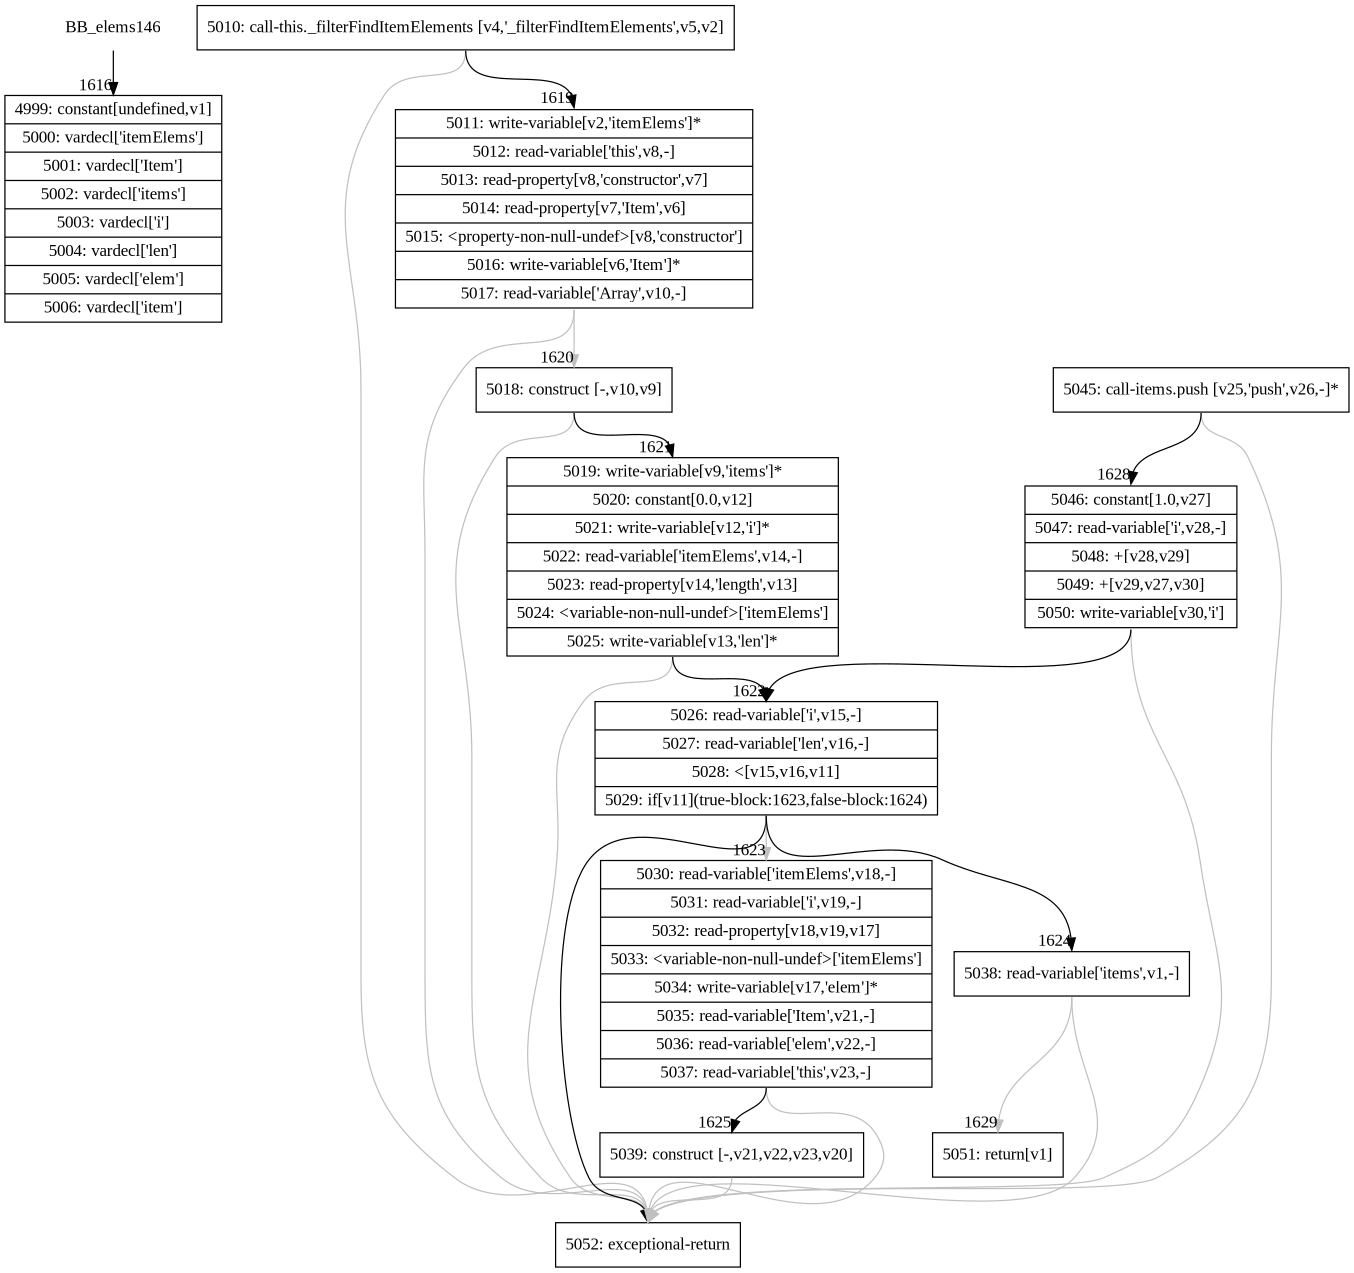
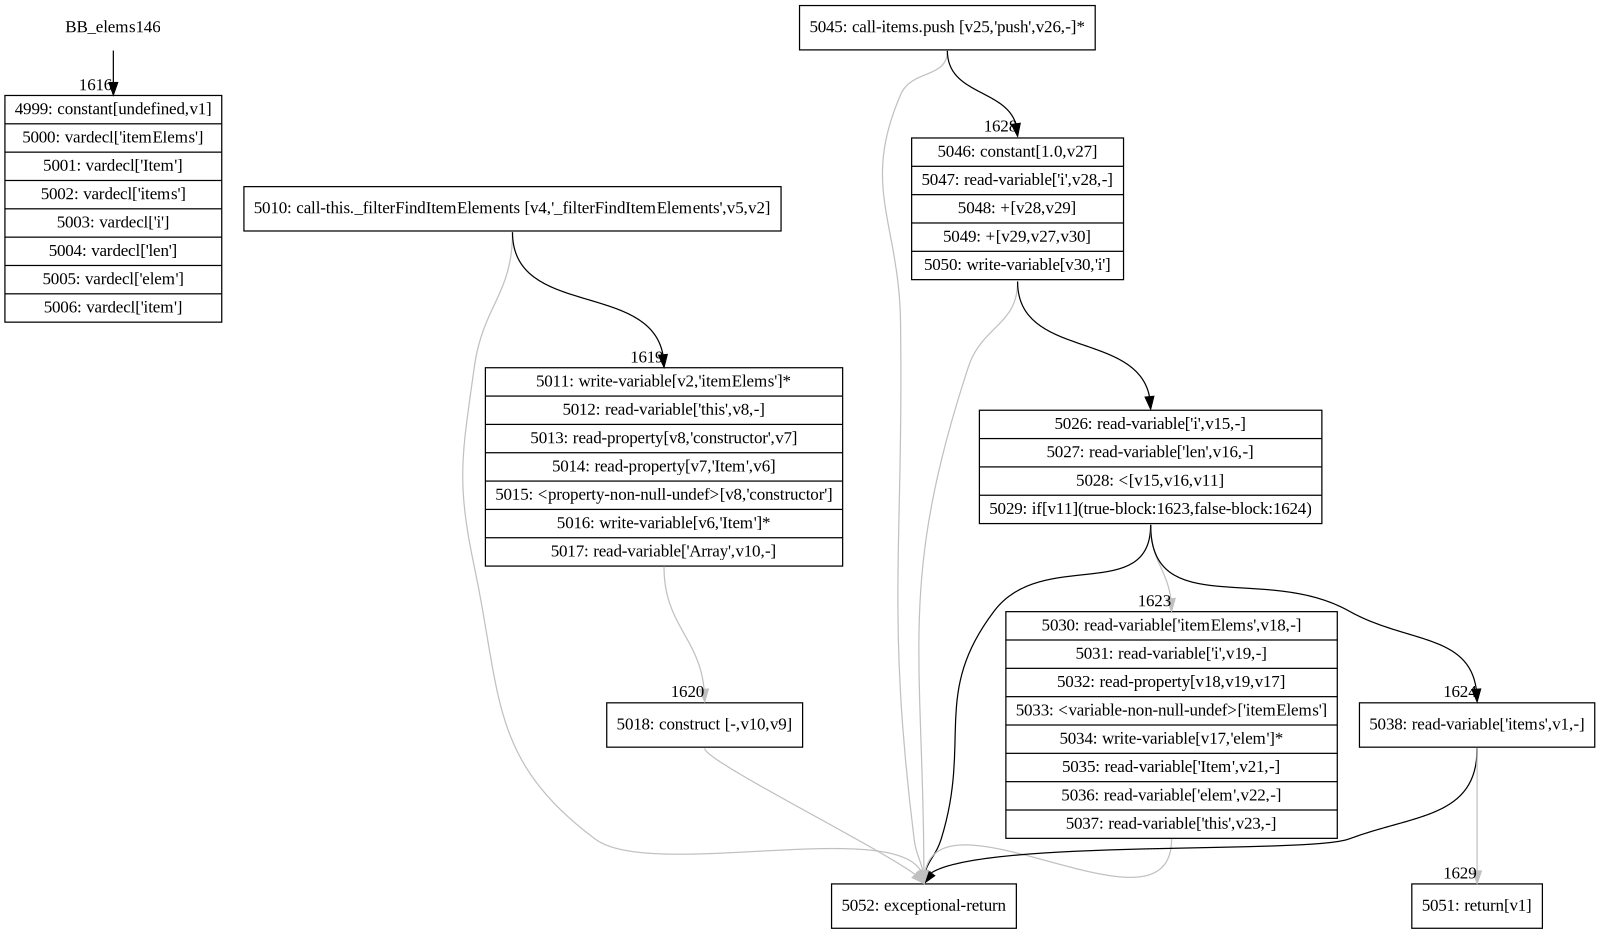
(673, 557) -> none
(425, 791) -> none
(732, 1155) -> none
(956, 1200) -> (1225, 847)
